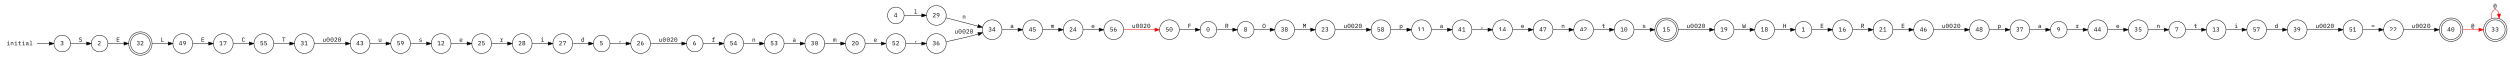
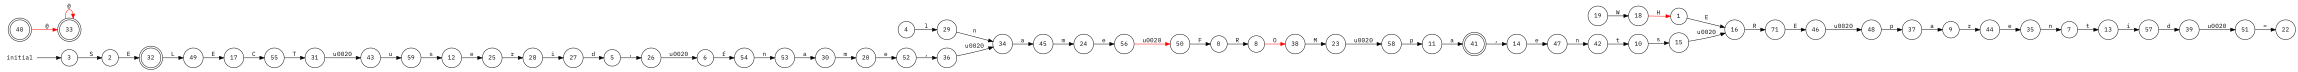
(1262, 30) -> (1273, 44)
(1462, 30) -> (1474, 44)
(1667, 30) -> (1679, 43)
(1694, 30) -> (1705, 38)
(1783, 30) -> (1657, 16)
(1883, 30) -> (1775, 30)
(2419, 30) -> none
